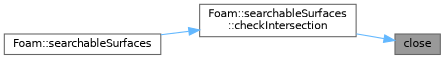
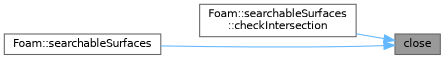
(175, 33) -> (272, 47)
